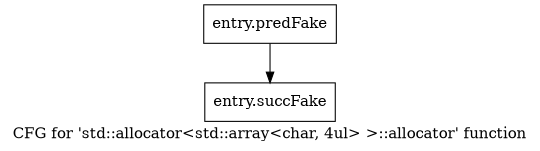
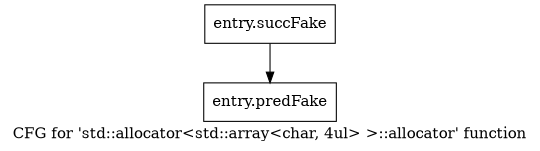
(270, 58) -> (270, 58)
